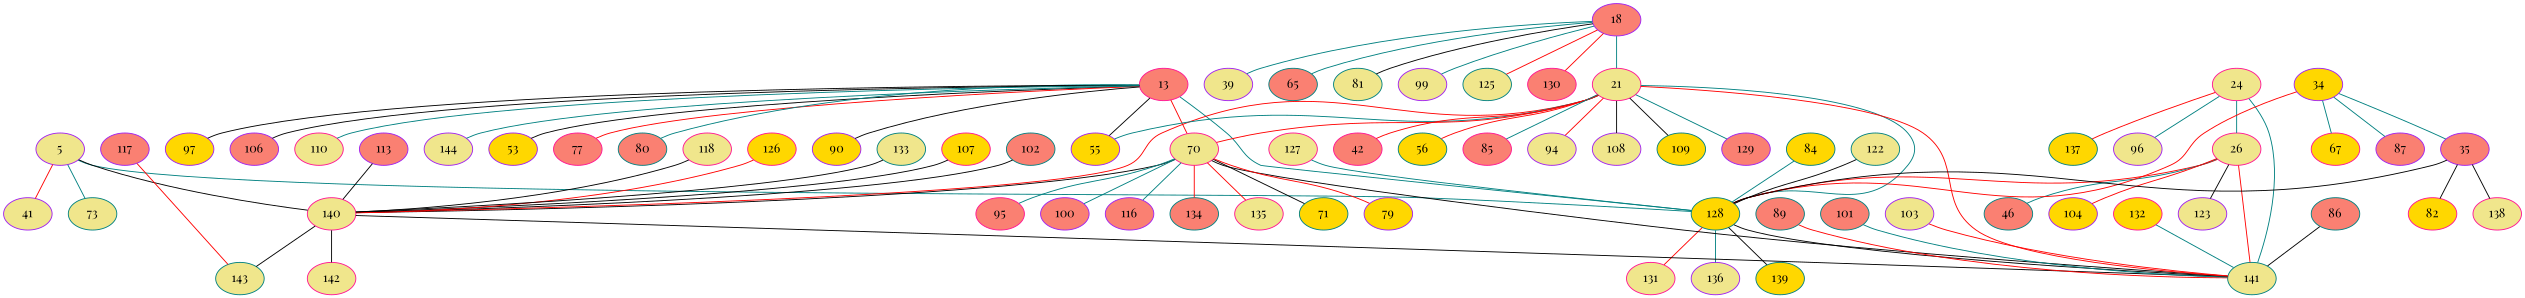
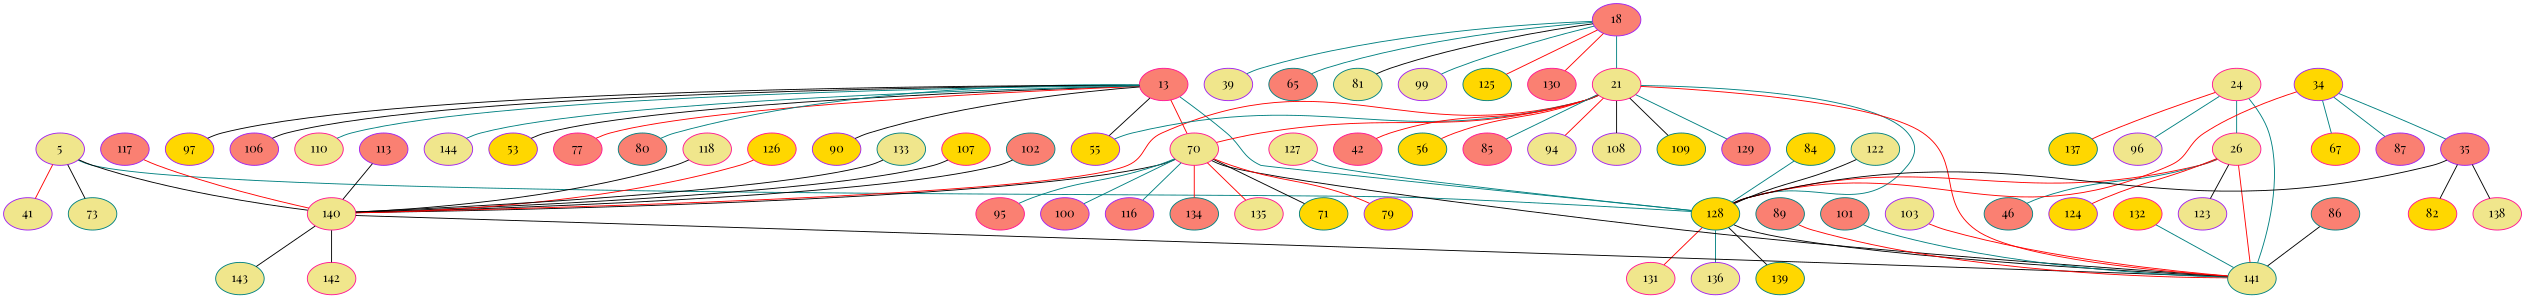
(1487, 84) -> (1487, 84)
(76, 182) -> (76, 182)
(182, 214) -> (225, 187)
(2073, 214) -> (2073, 214)
